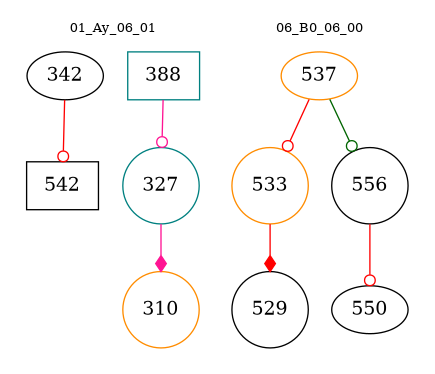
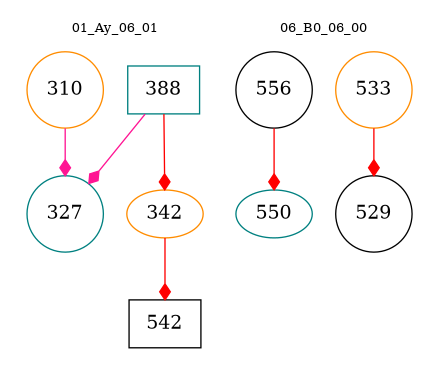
(65, 76) -> (165, 214)
(319, 76) -> none
(163, 118) -> (122, 142)
(64, 125) -> (165, 261)
none -> (164, 144)
(161, 240) -> (65, 144)
(370, 249) -> (274, 151)
(370, 310) -> (274, 214)
